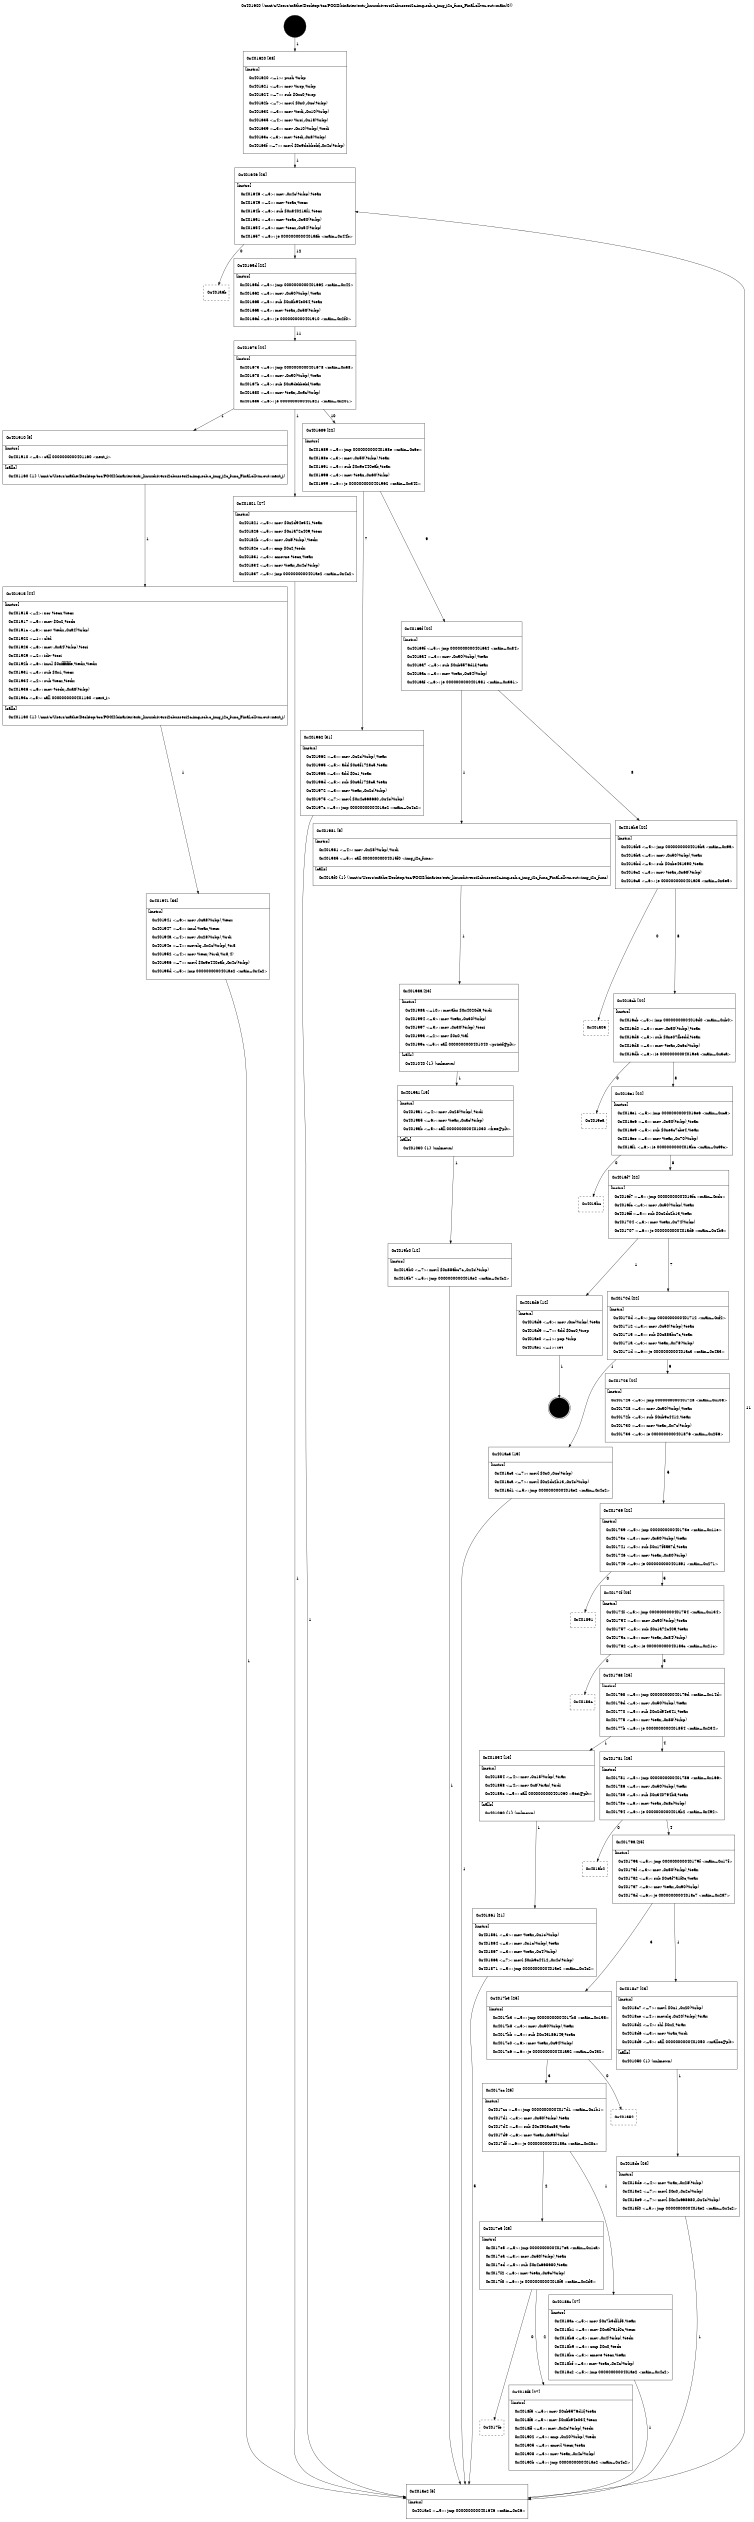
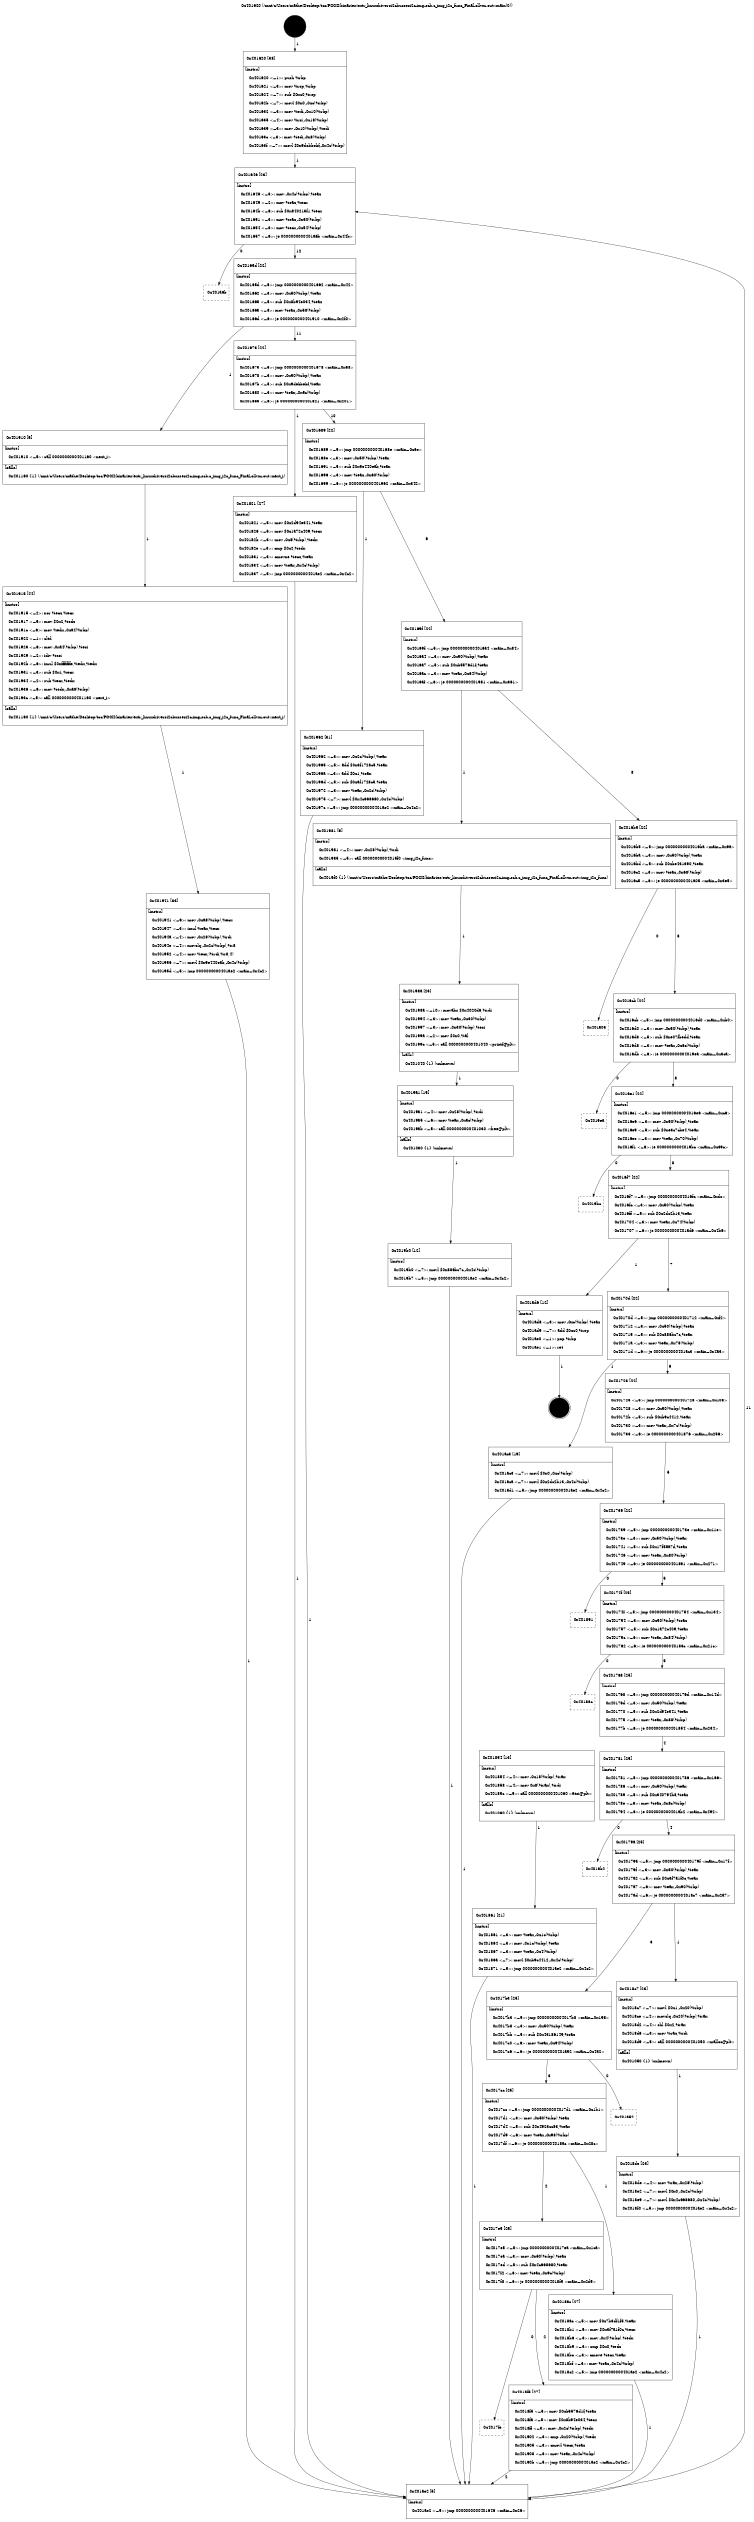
(215, 419) -> (199, 374)
(366, 539) -> (366, 539)
(601, 1743) -> none
(474, 2186) -> (474, 2186)
none -> (502, 2476)
